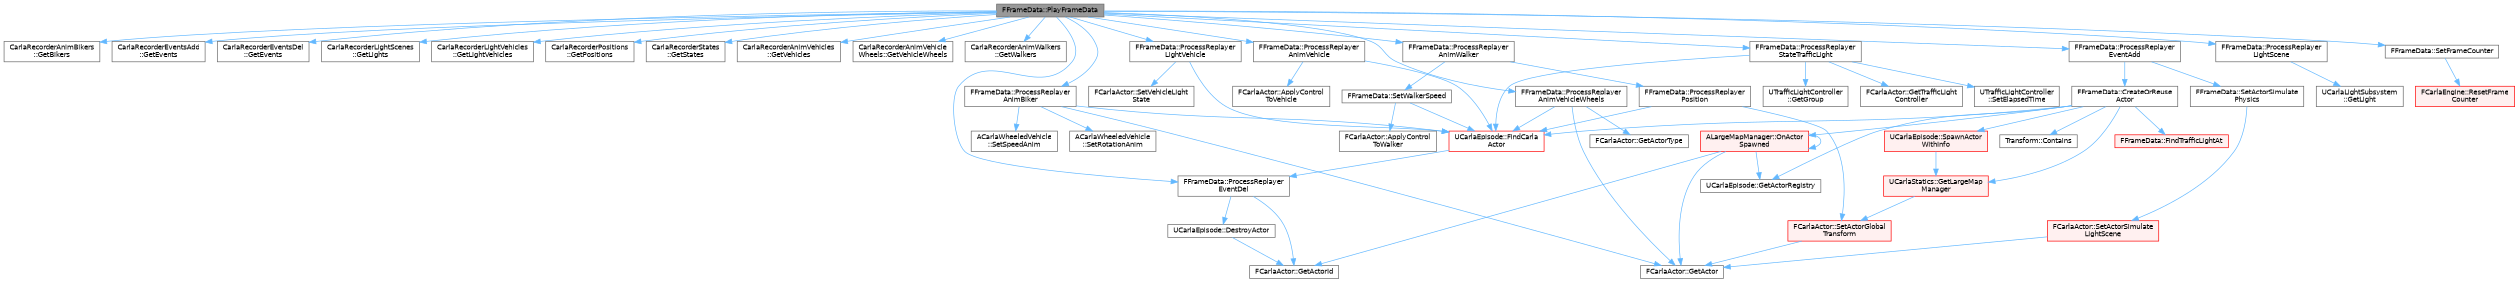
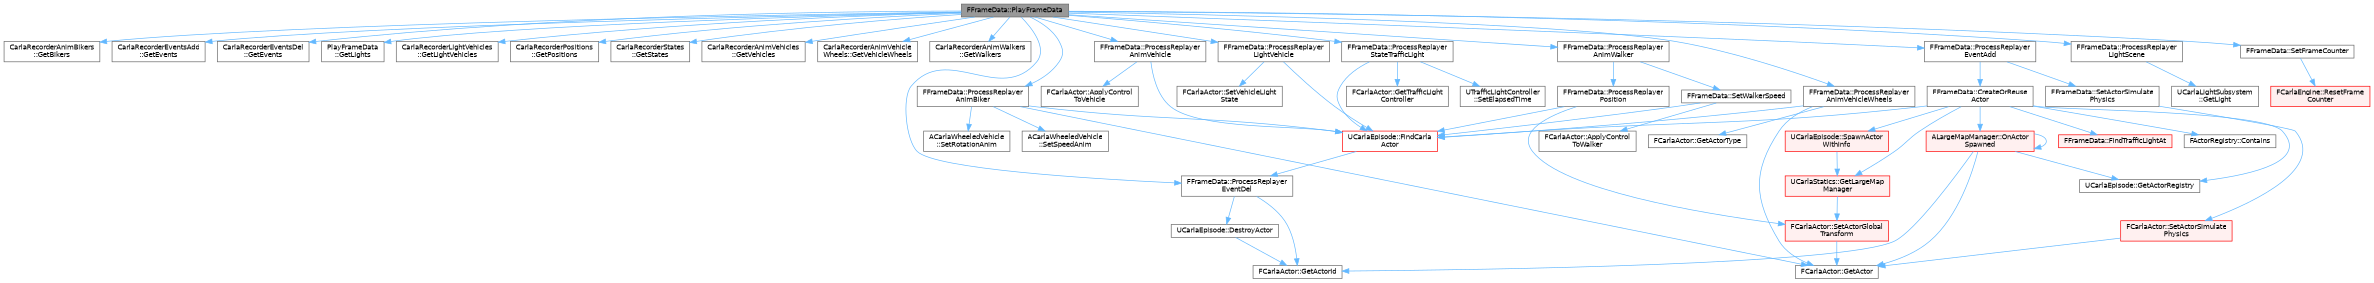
(370, 52) -> (353, 52)
(1806, 96) -> none
(2039, 141) -> (2230, 141)
(2103, 231) -> (2176, 231)
